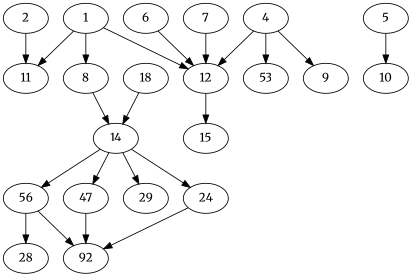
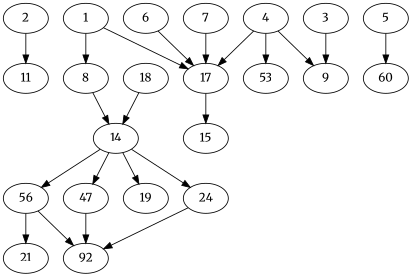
none -> (326, 18)
(59, 45) -> none
(206, 78) -> (206, 78)
(386, 78) -> (386, 78)
(146, 198) -> (146, 198)
(26, 258) -> (26, 258)
